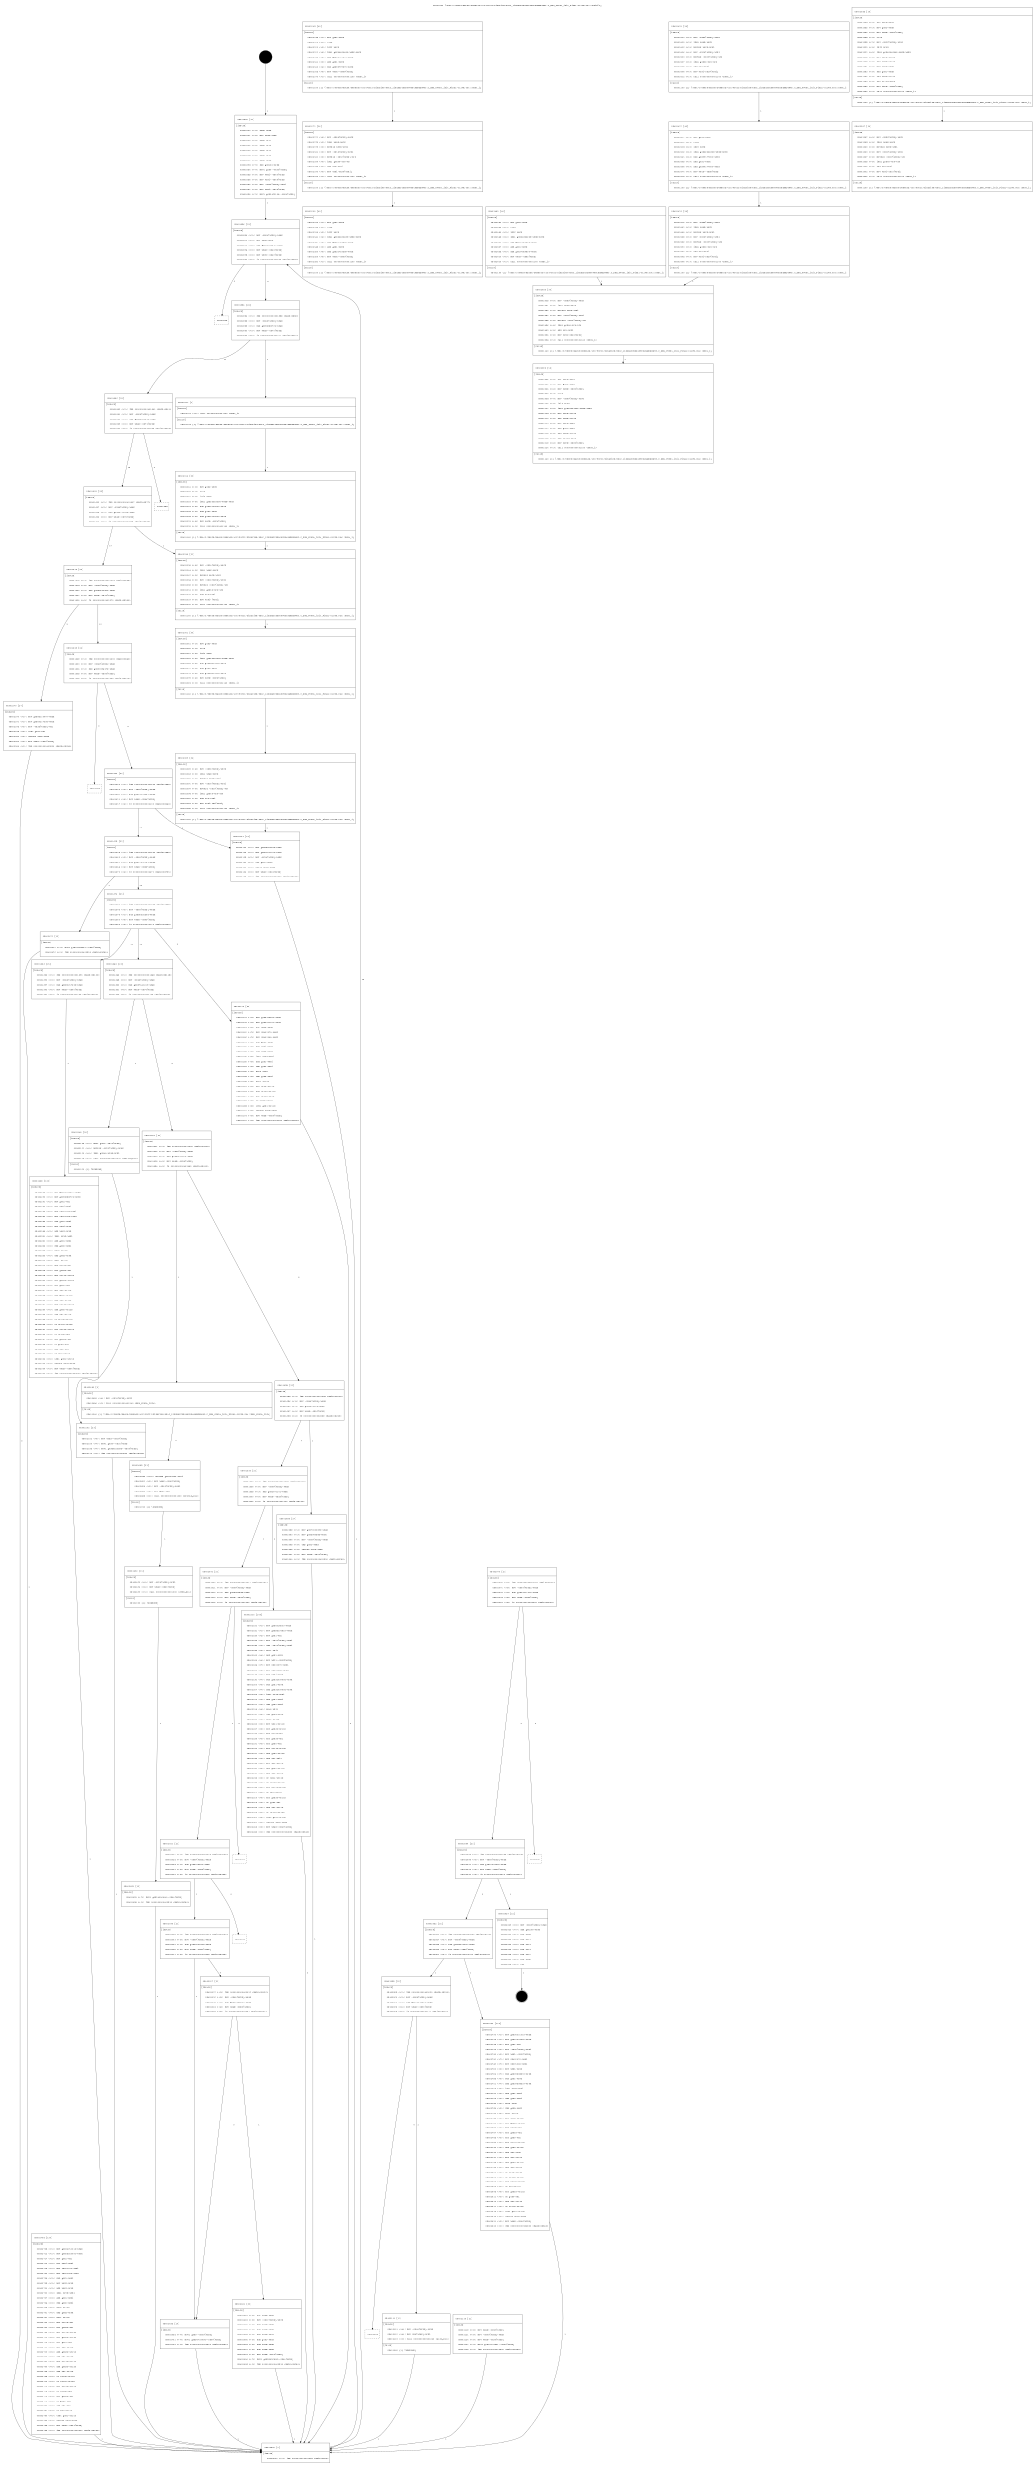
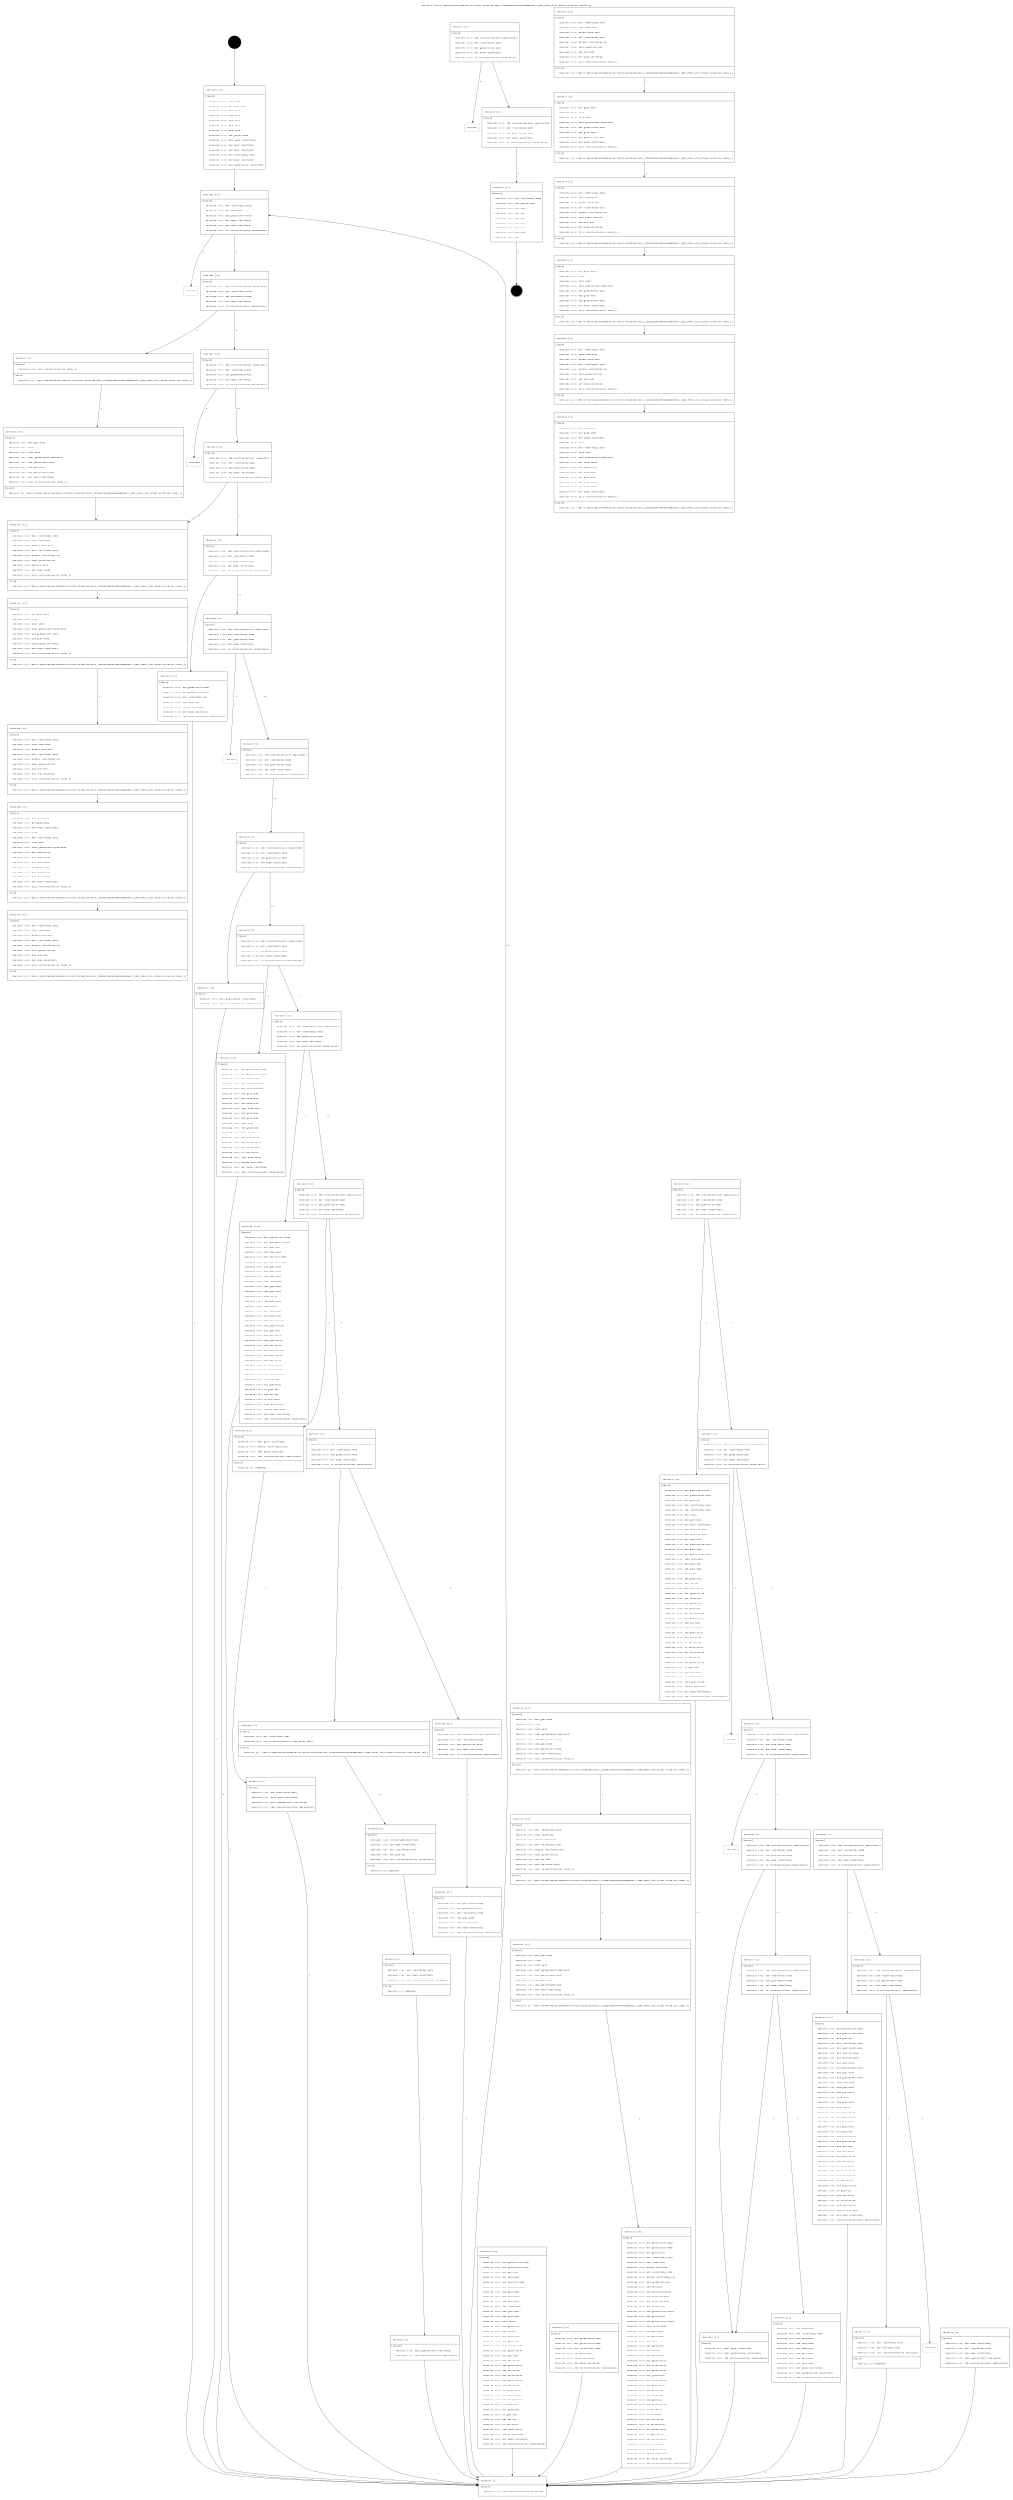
(692, 281) -> (644, 251)
(265, 827) -> (97, 798)
(190, 833) -> none
(138, 943) -> (317, 1114)
(291, 1443) -> none
(474, 1898) -> none
none -> (656, 2348)
